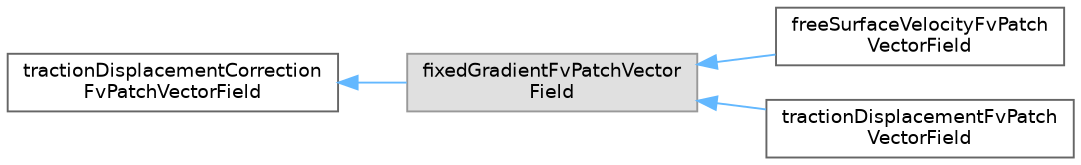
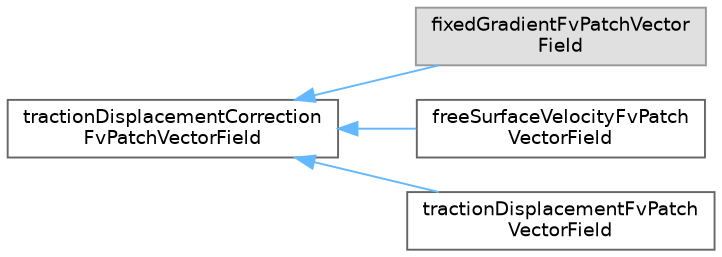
(746, 58) -> (387, 129)
(741, 106) -> (377, 177)
